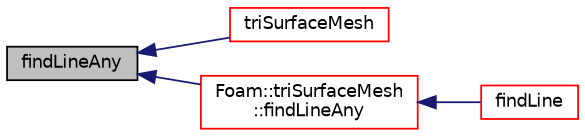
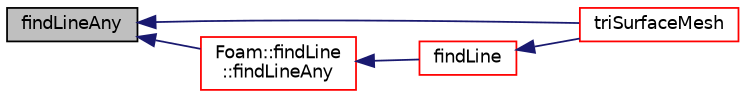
none -> (557, 43)
(309, 102) -> (278, 63)
